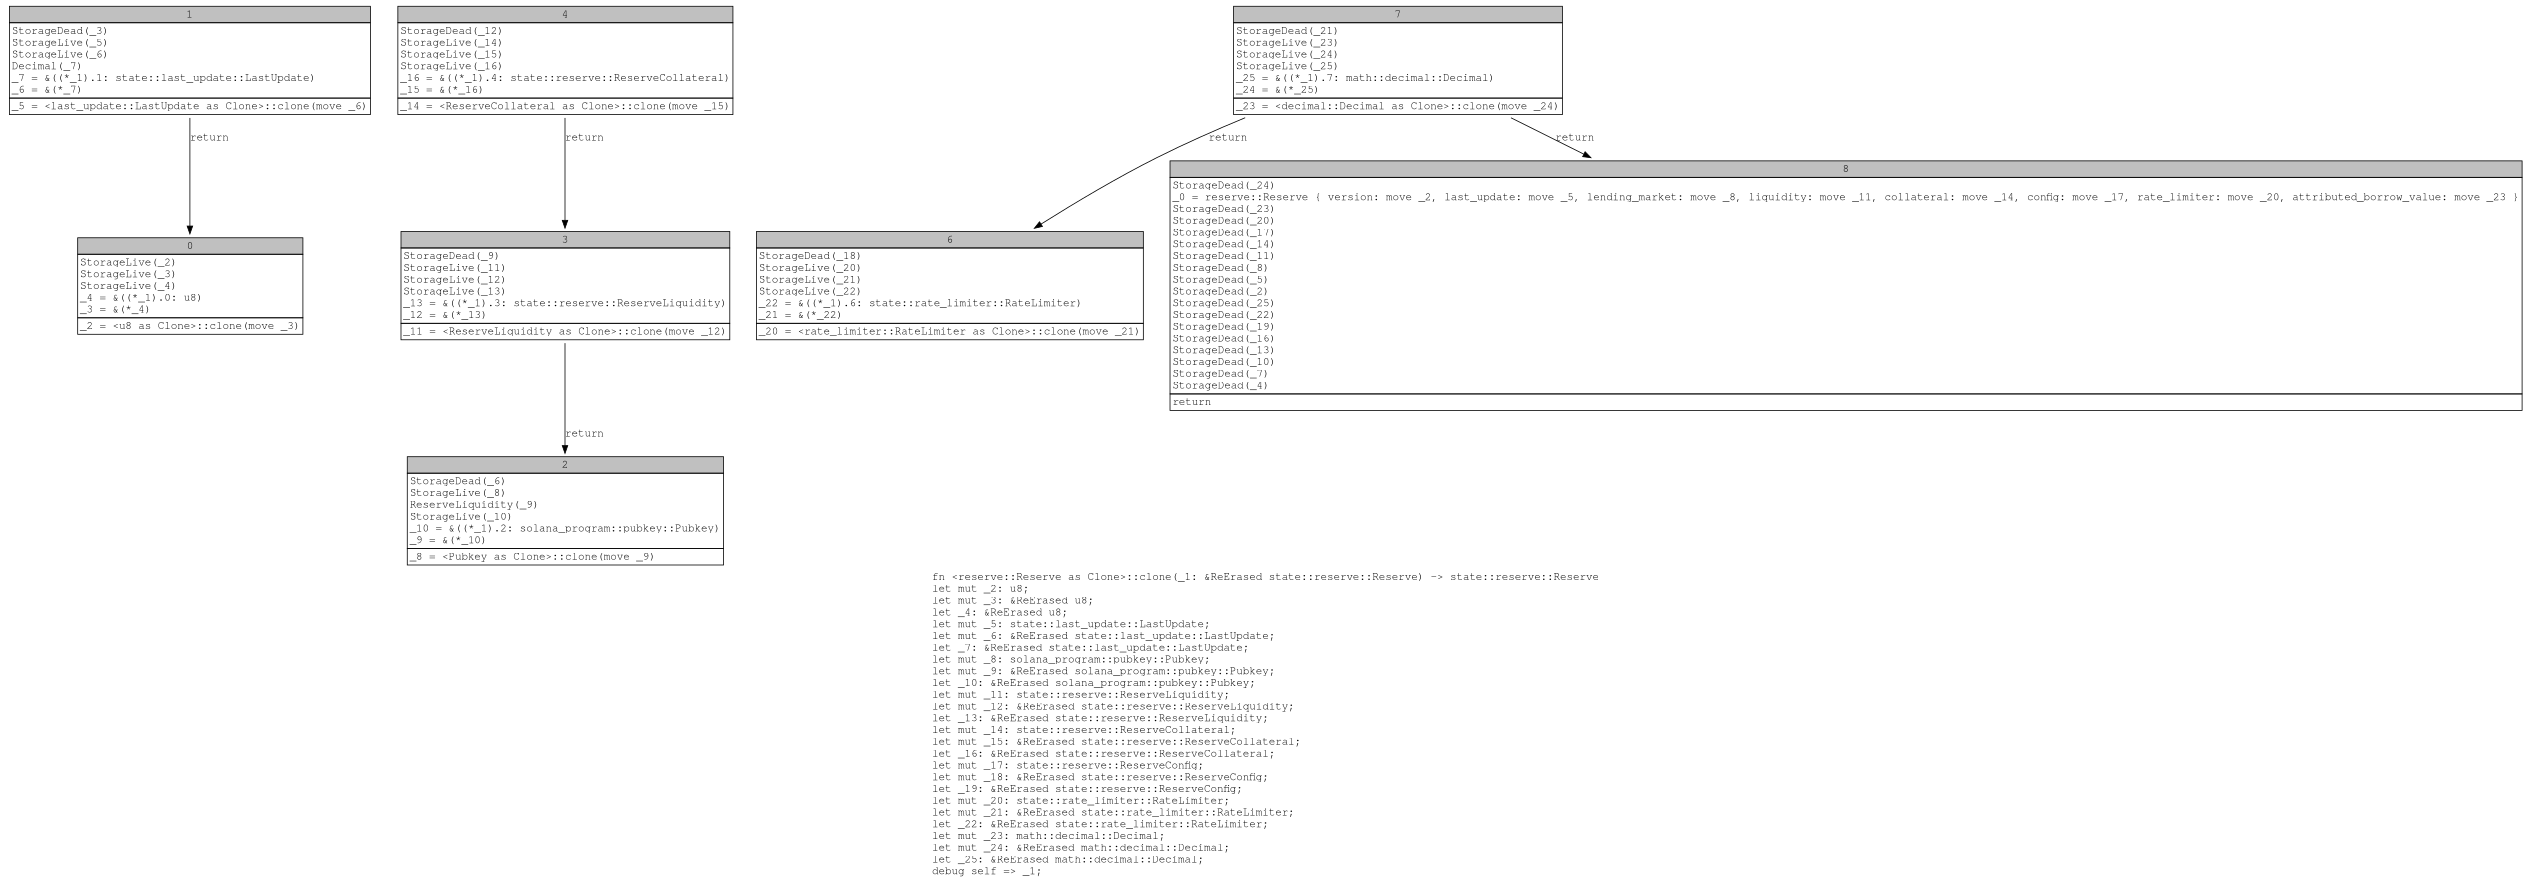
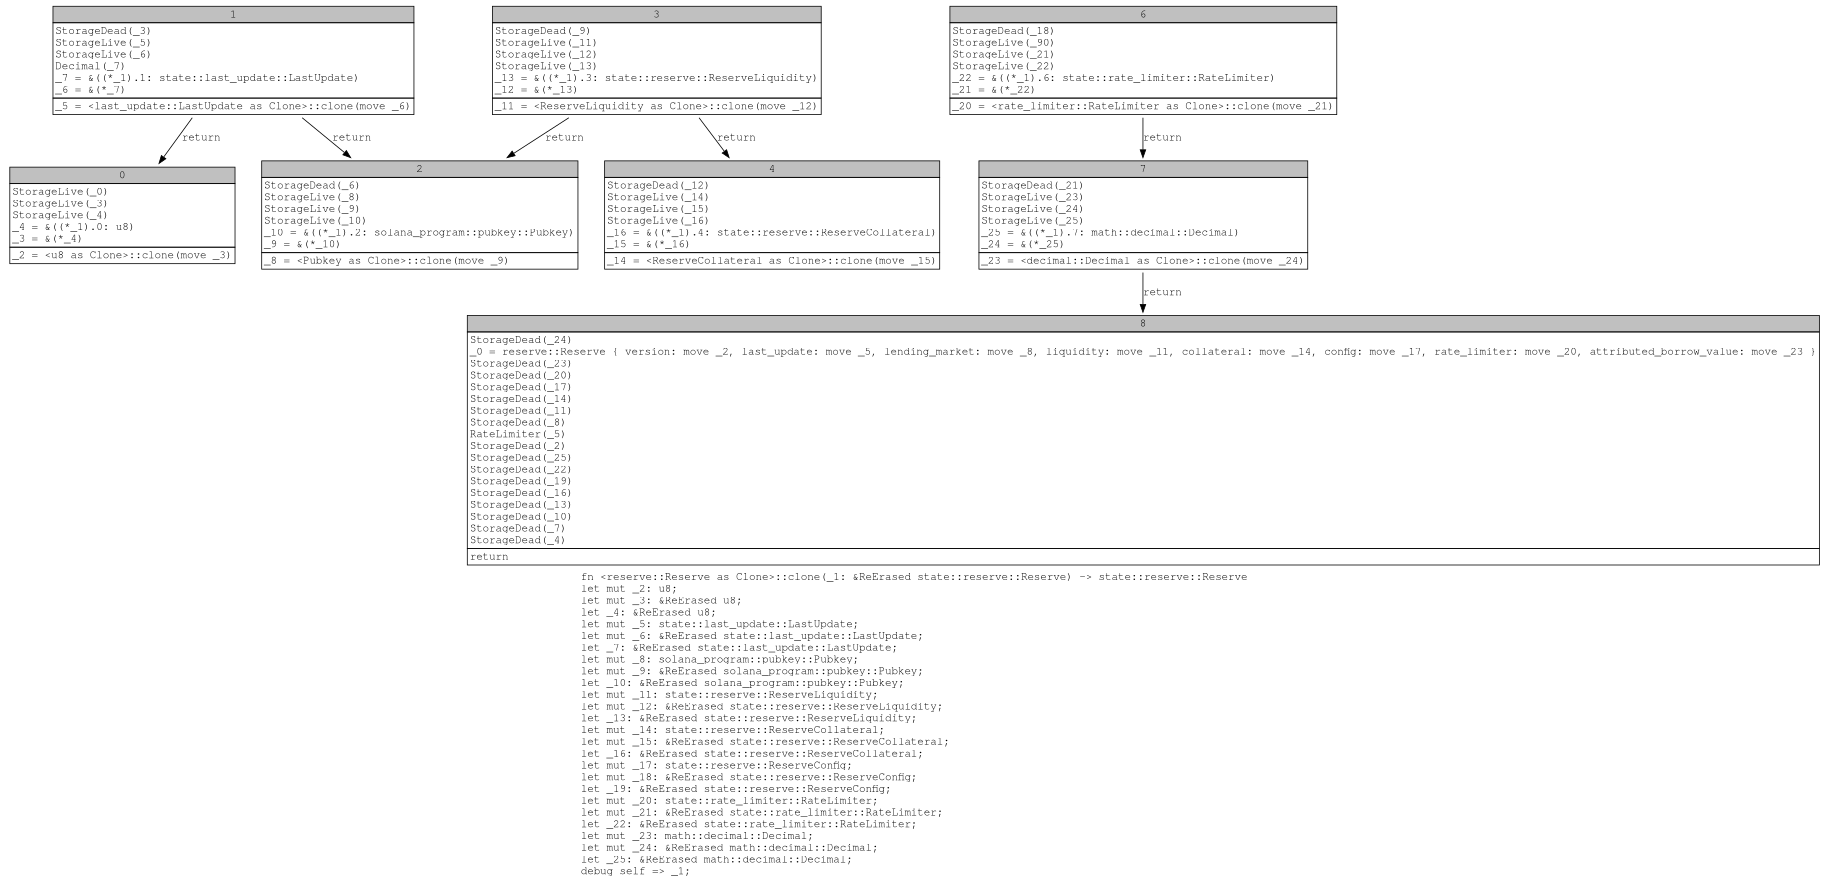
none -> (323, 135)
(1141, 166) -> (1143, 134)
(565, 169) -> (712, 134)
(129, 262) -> (61, 191)
(811, 268) -> (1004, 42)
(1221, 279) -> (518, 434)
(475, 505) -> (313, 209)
